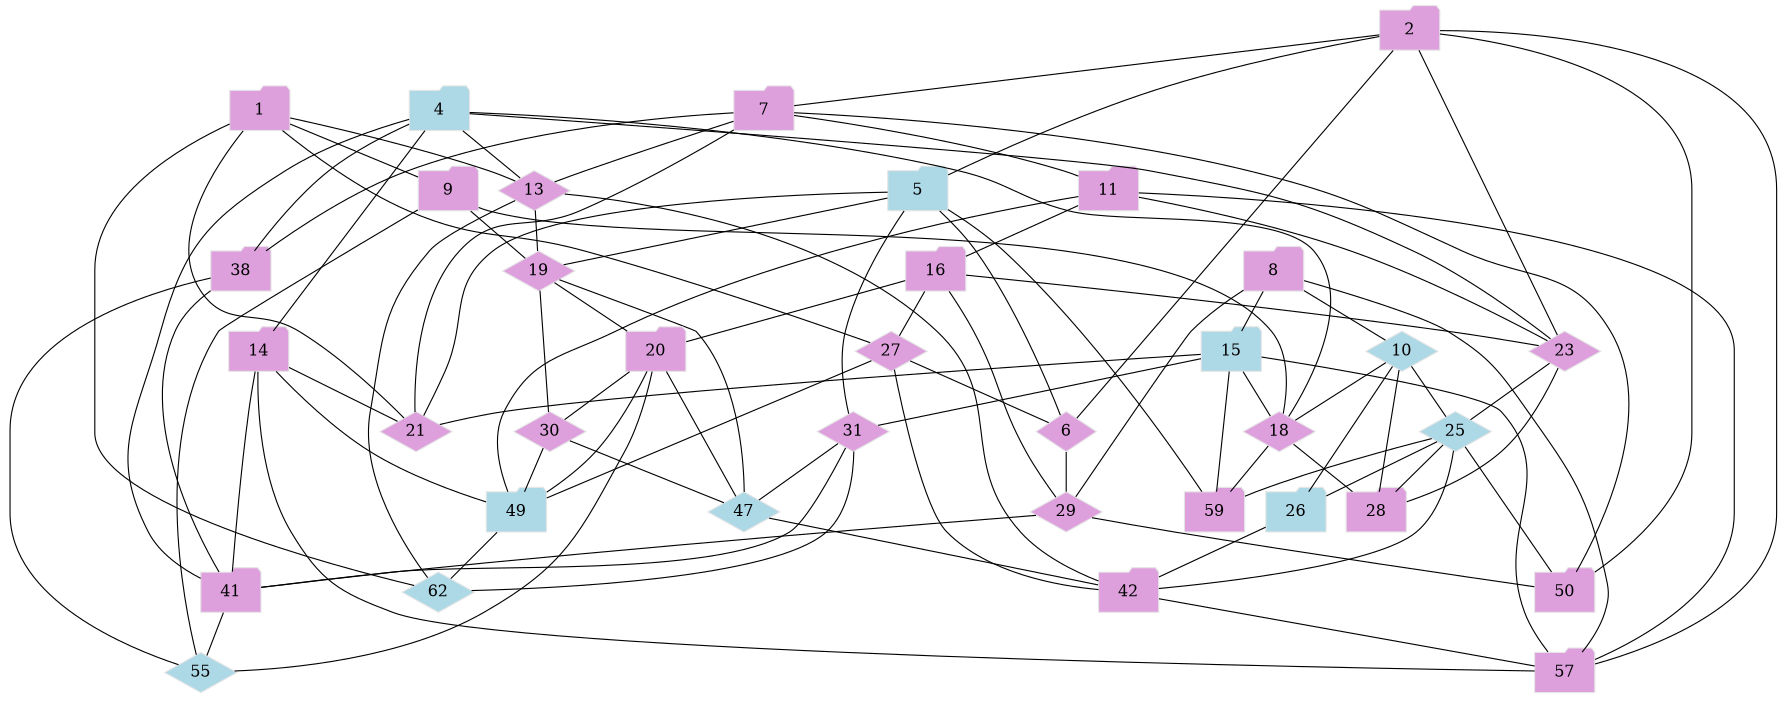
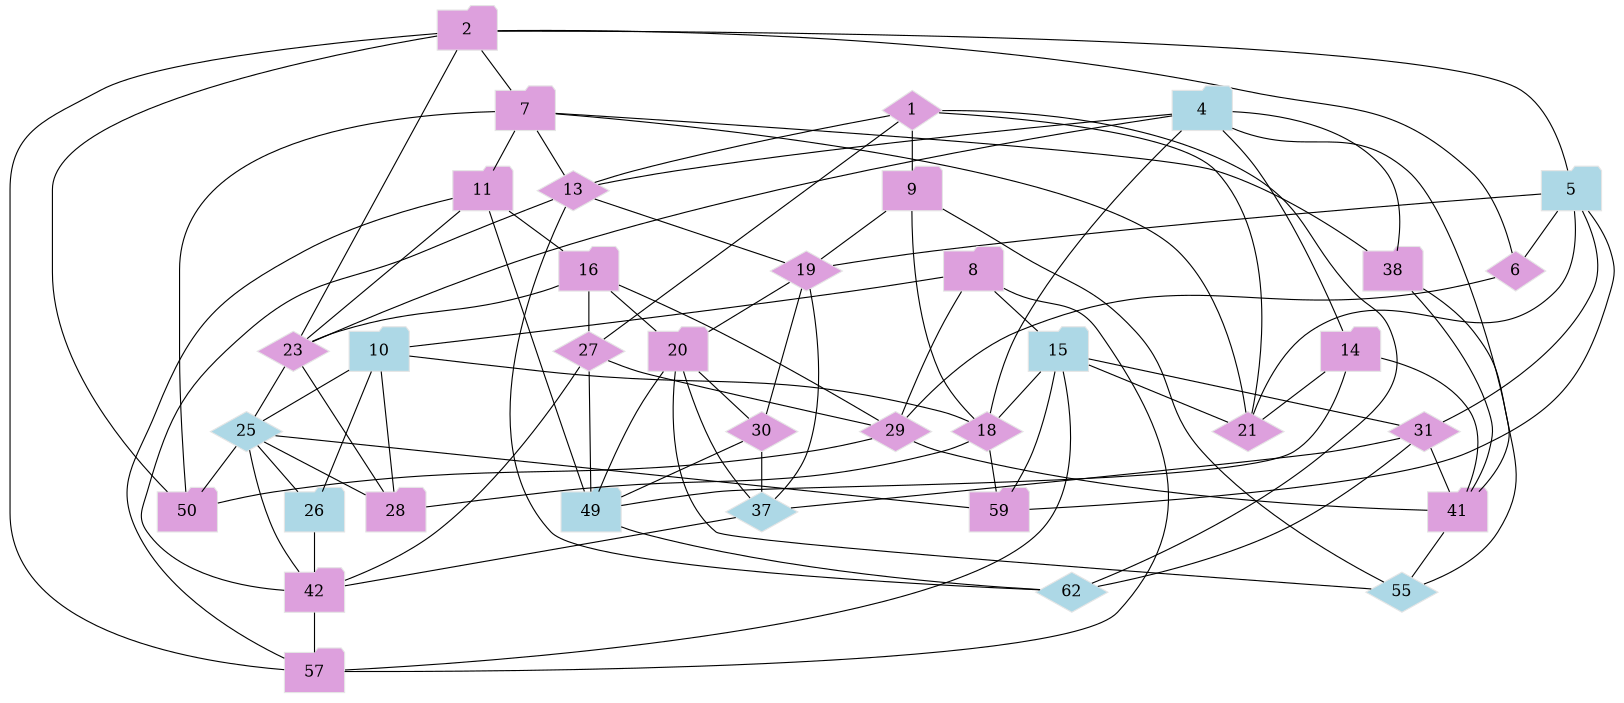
(260, 110) -> (912, 110)
(1402, 351) -> (379, 351)
(983, 393) -> (739, 395)
(744, 512) -> (762, 512)
(813, 651) -> none
